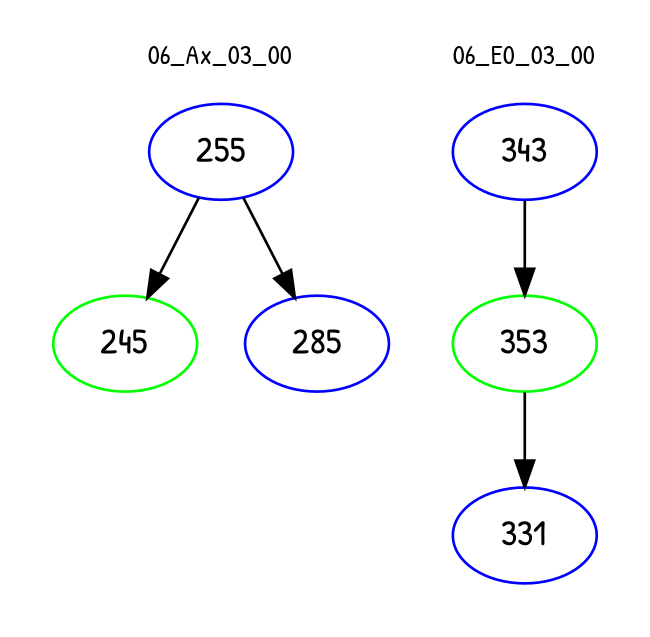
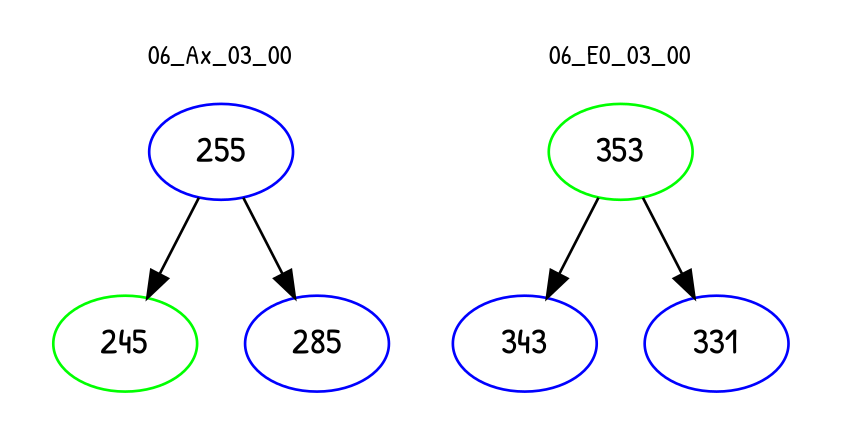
(525, 235) -> (579, 236)
